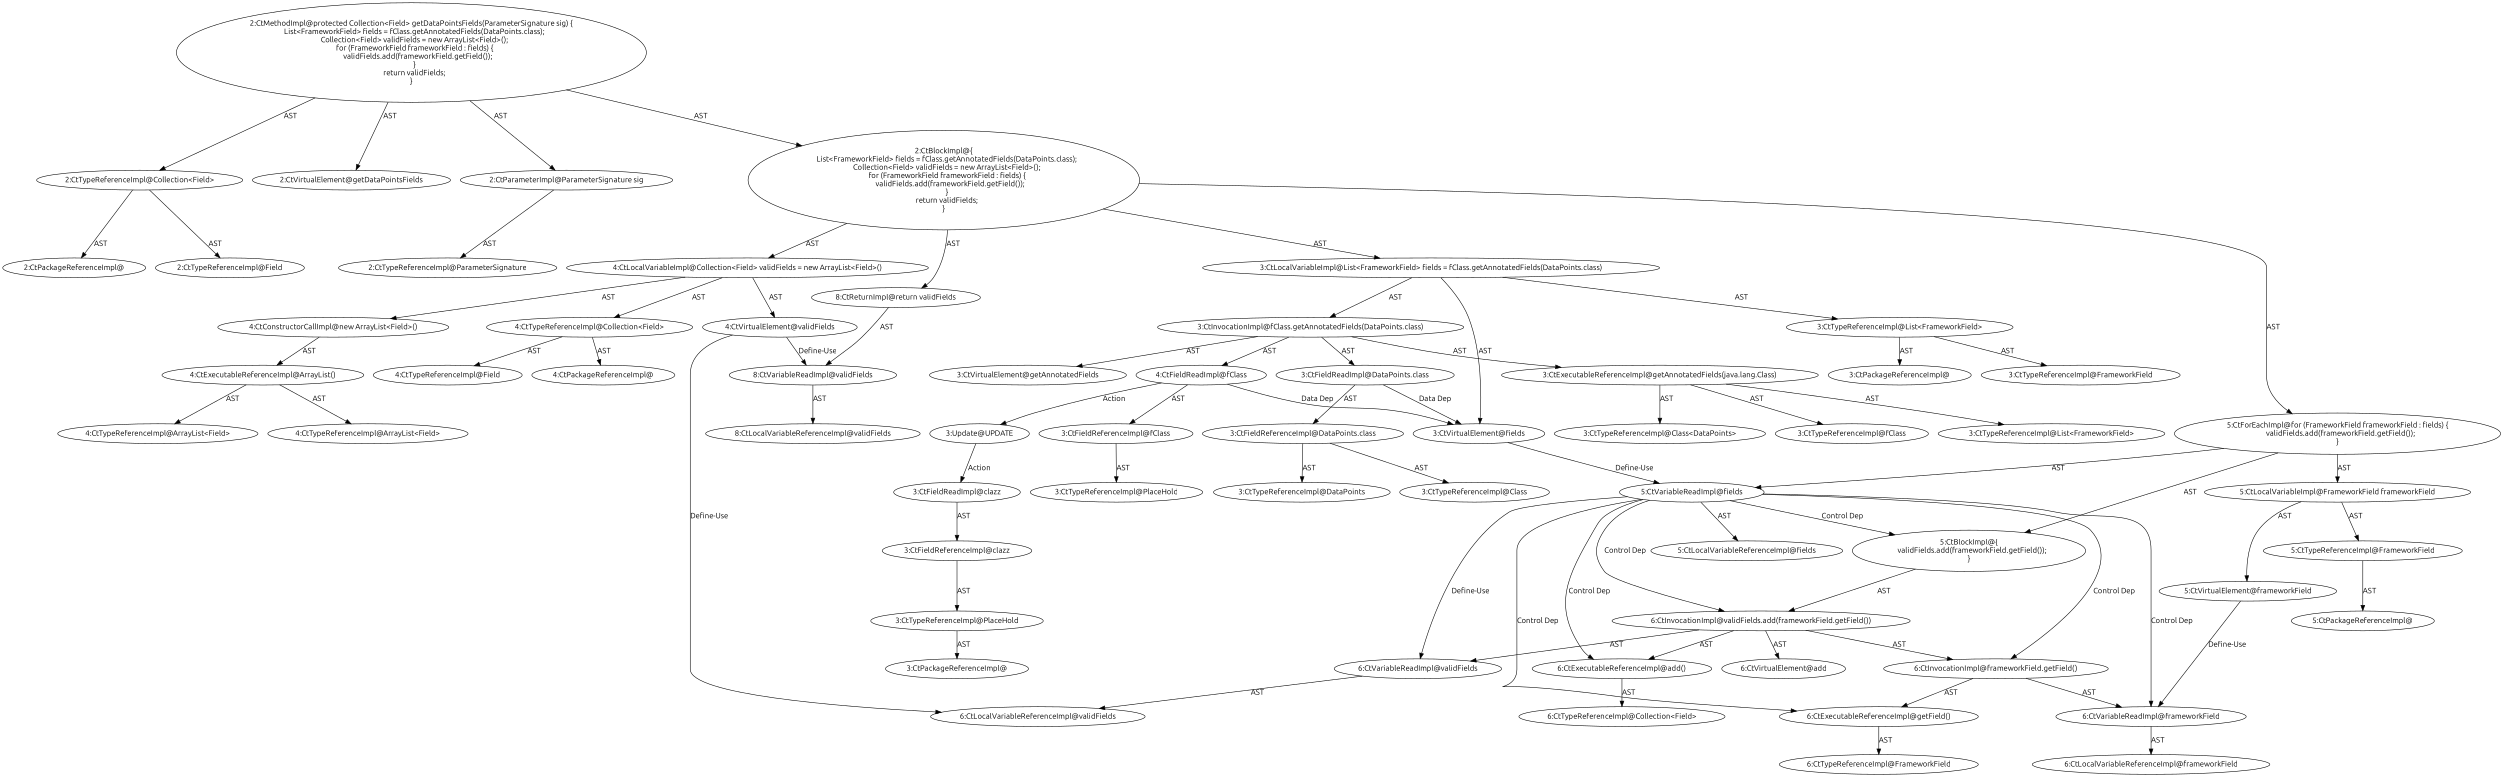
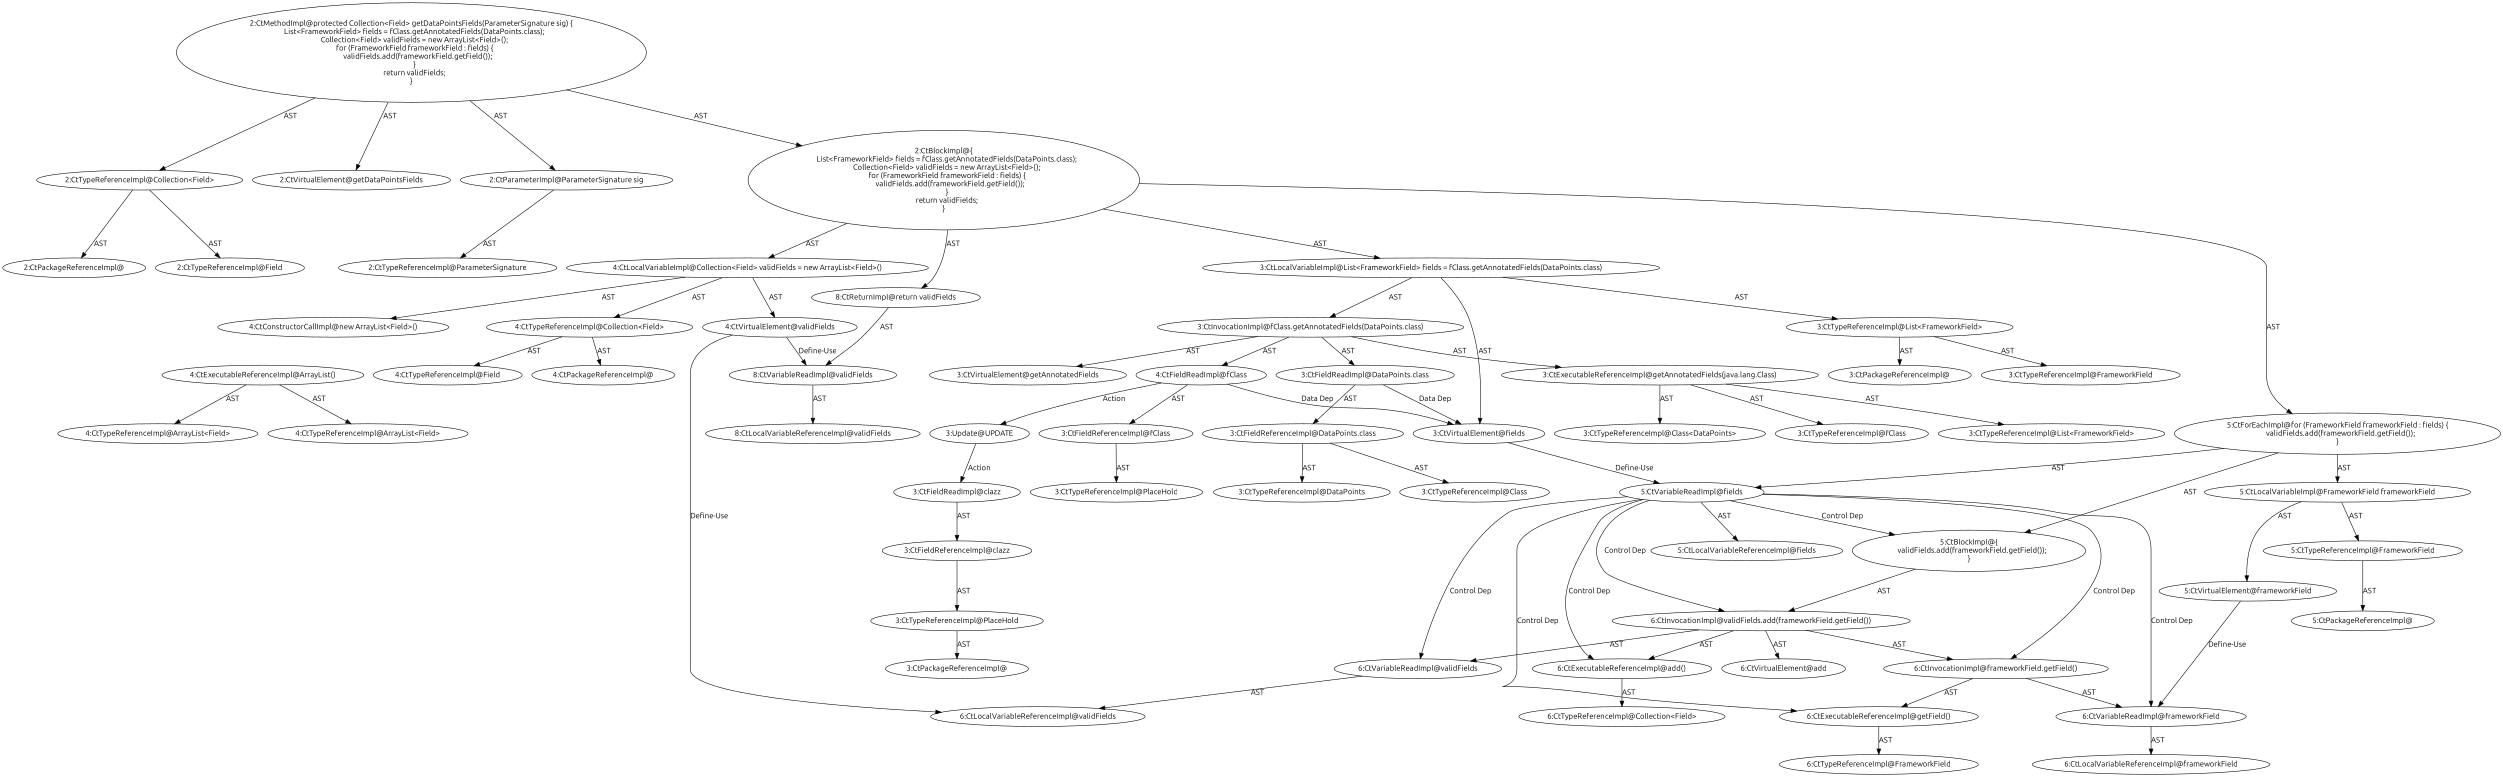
(300, 350) -> none
(1471, 591) -> (1471, 591)
